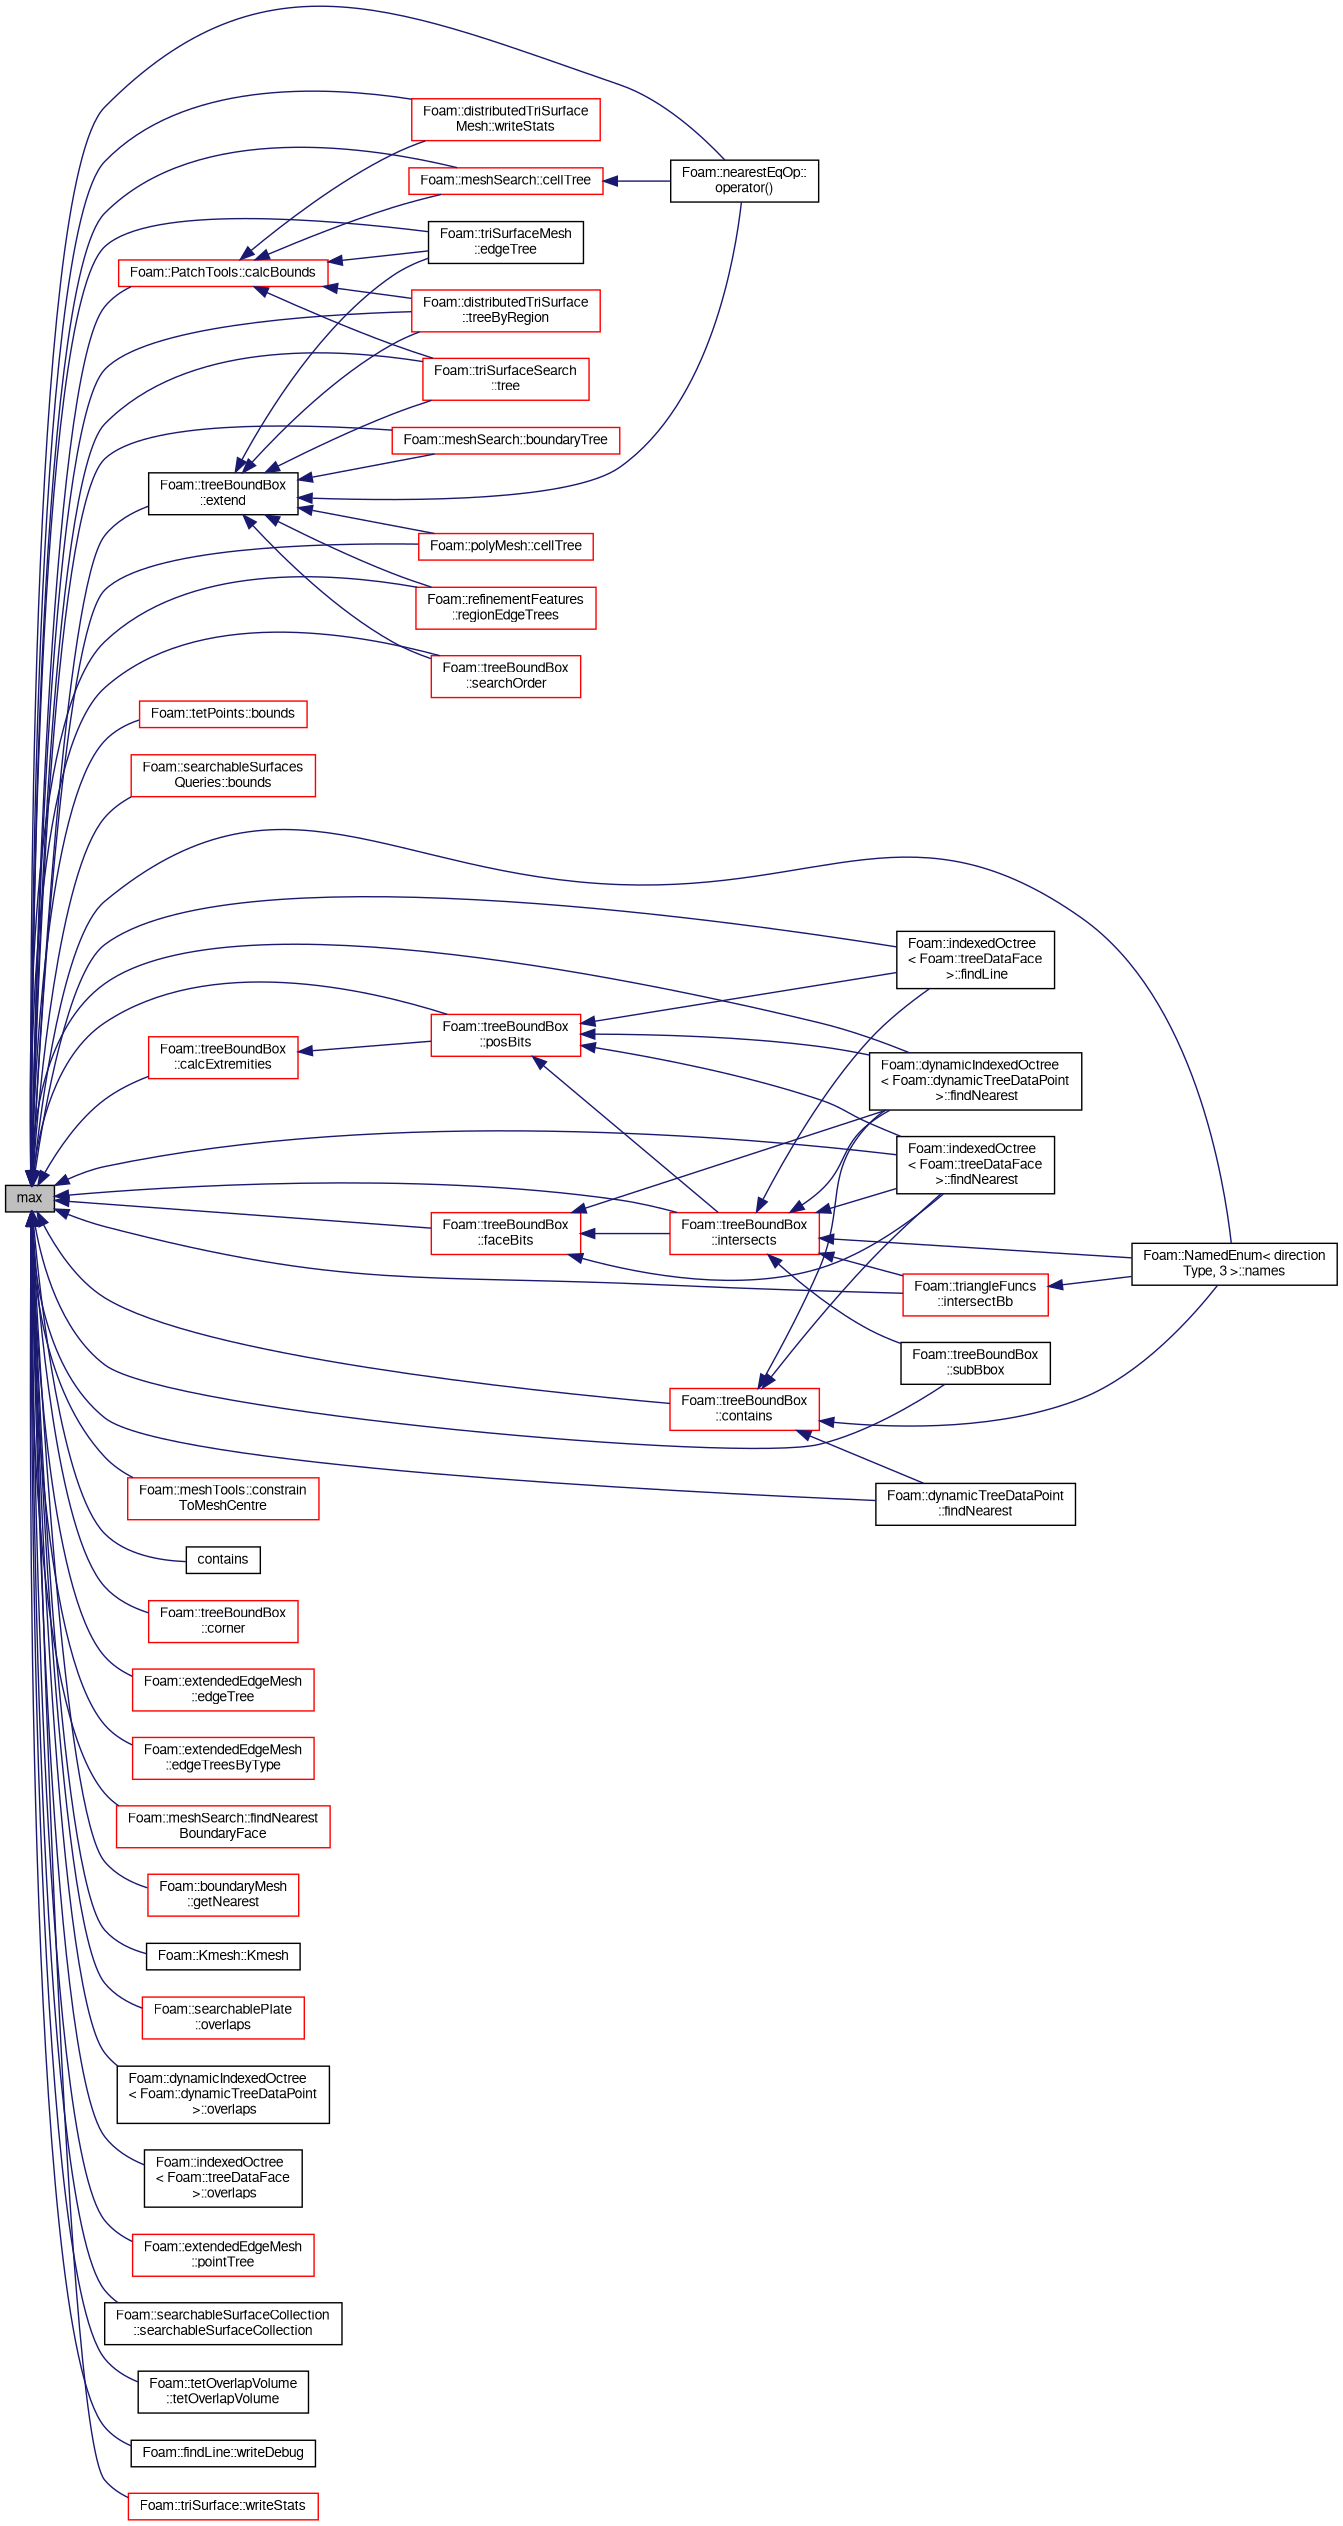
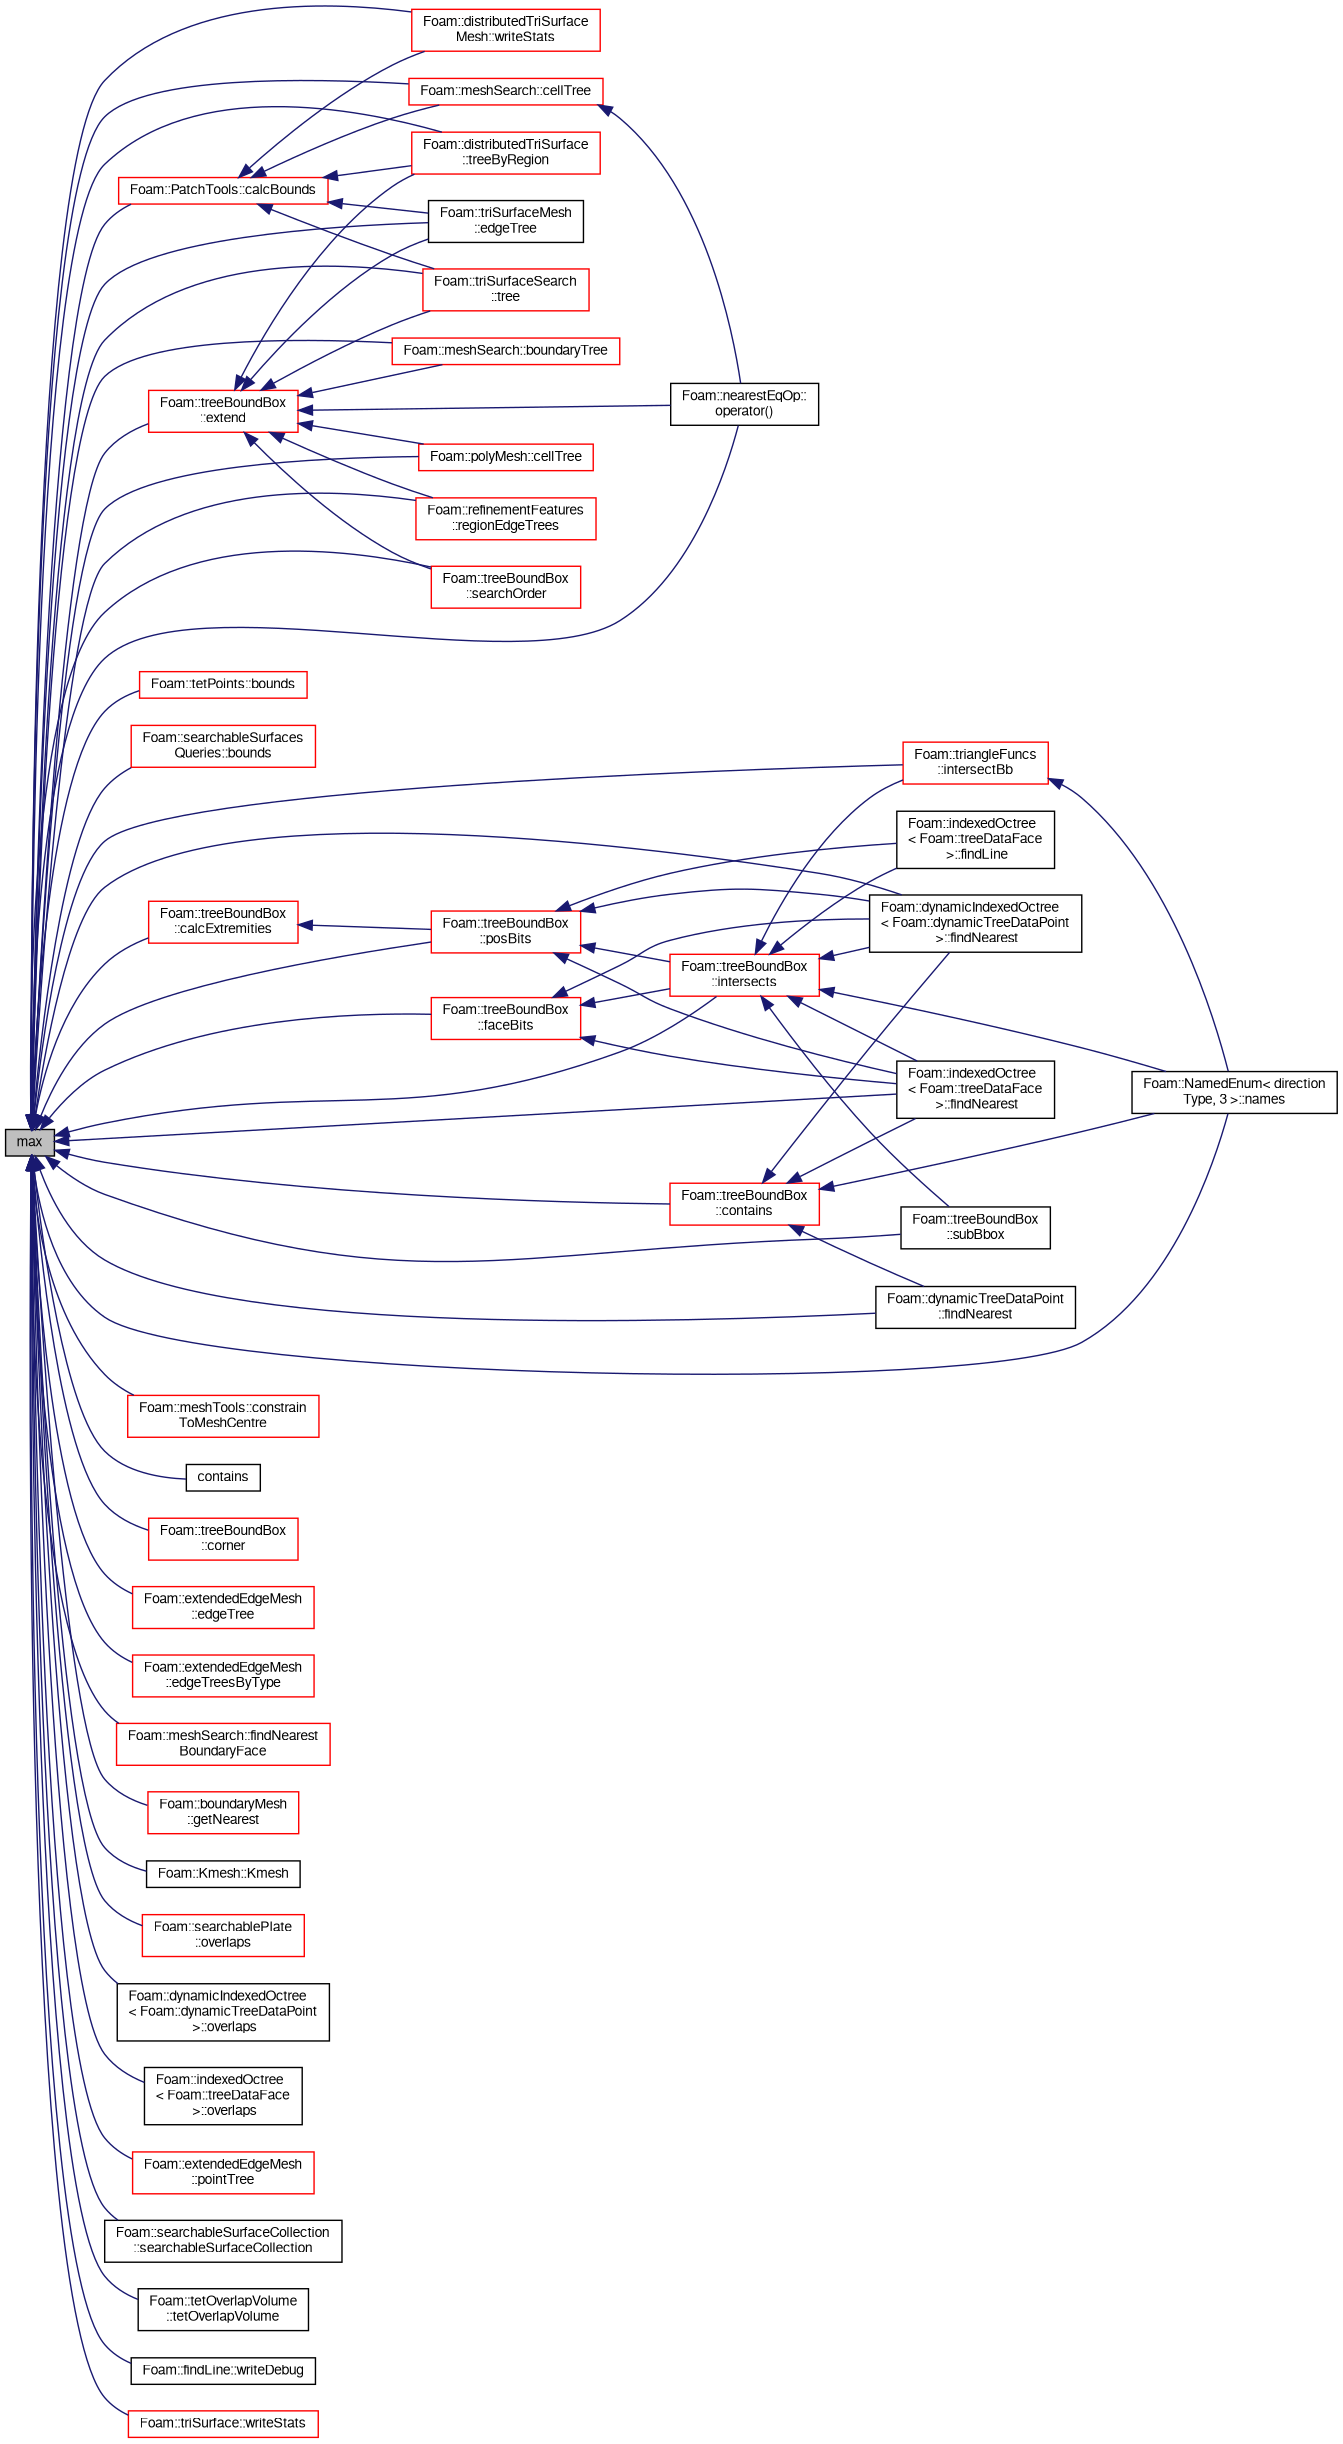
(223, 494) -> (223, 411)
(379, 897) -> none
